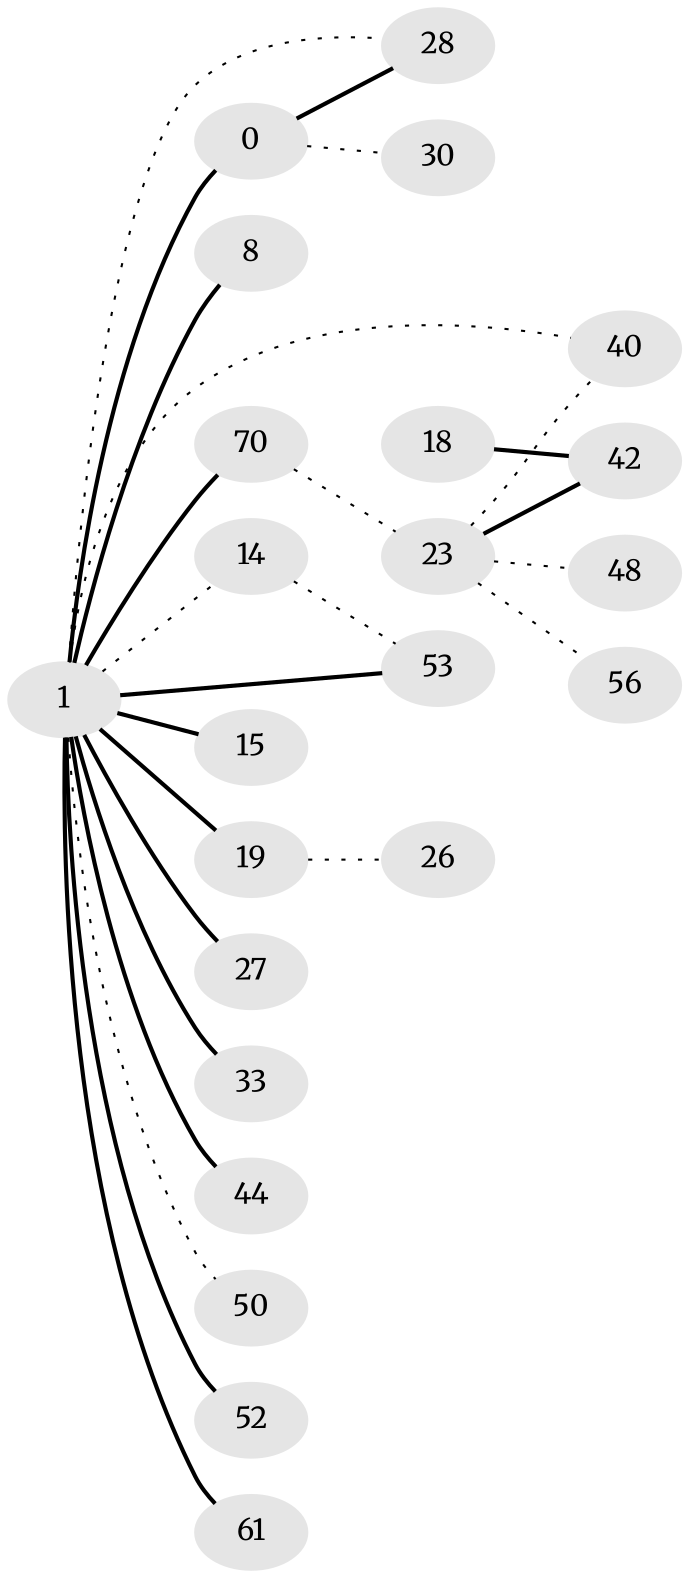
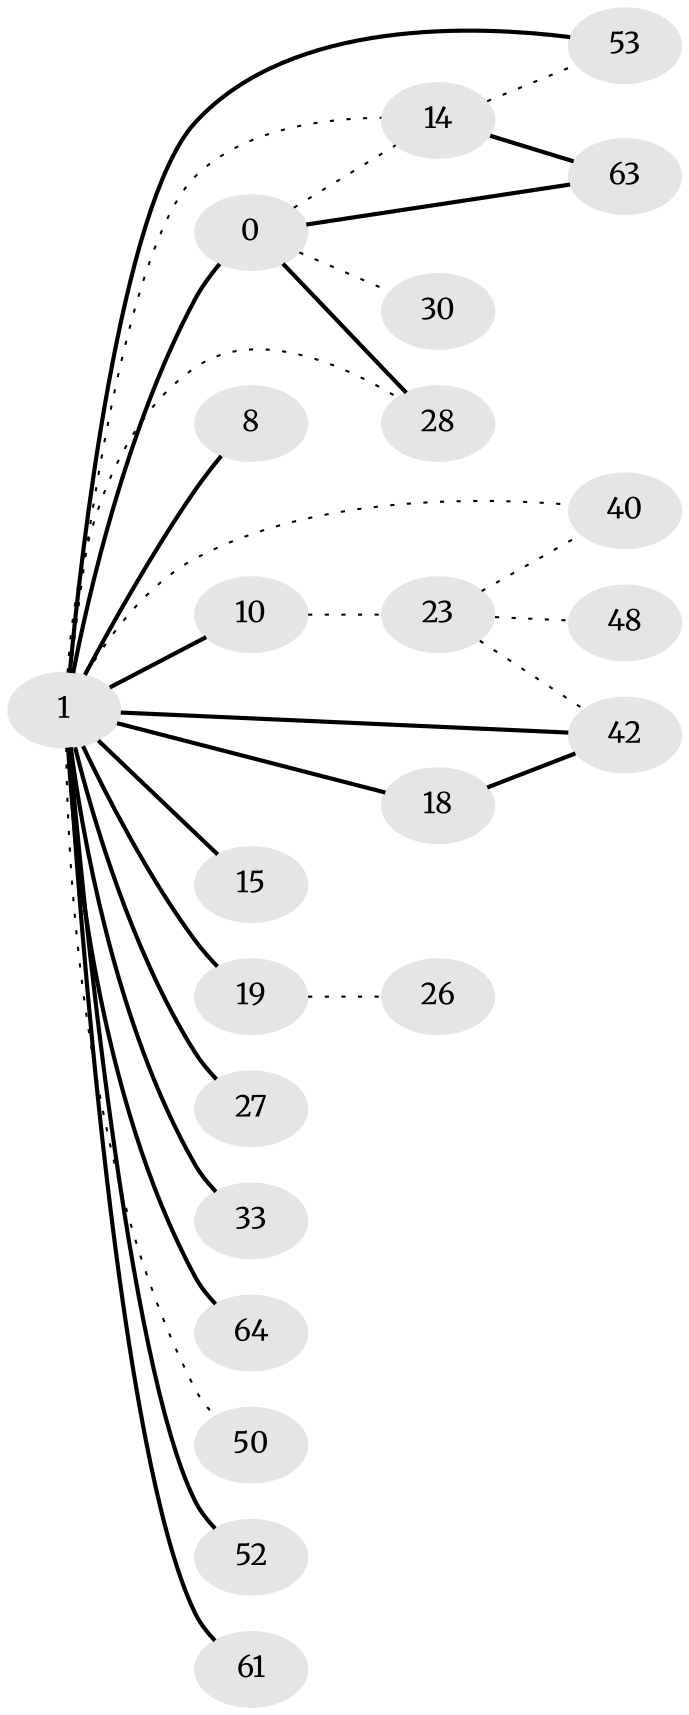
none -> (345, 176)
none -> (625, 176)
(251, 444) -> (251, 615)
(532, 509) -> (532, 675)
(625, 685) -> none
none -> (345, 723)
none -> (251, 758)
(251, 1196) -> (251, 1333)
